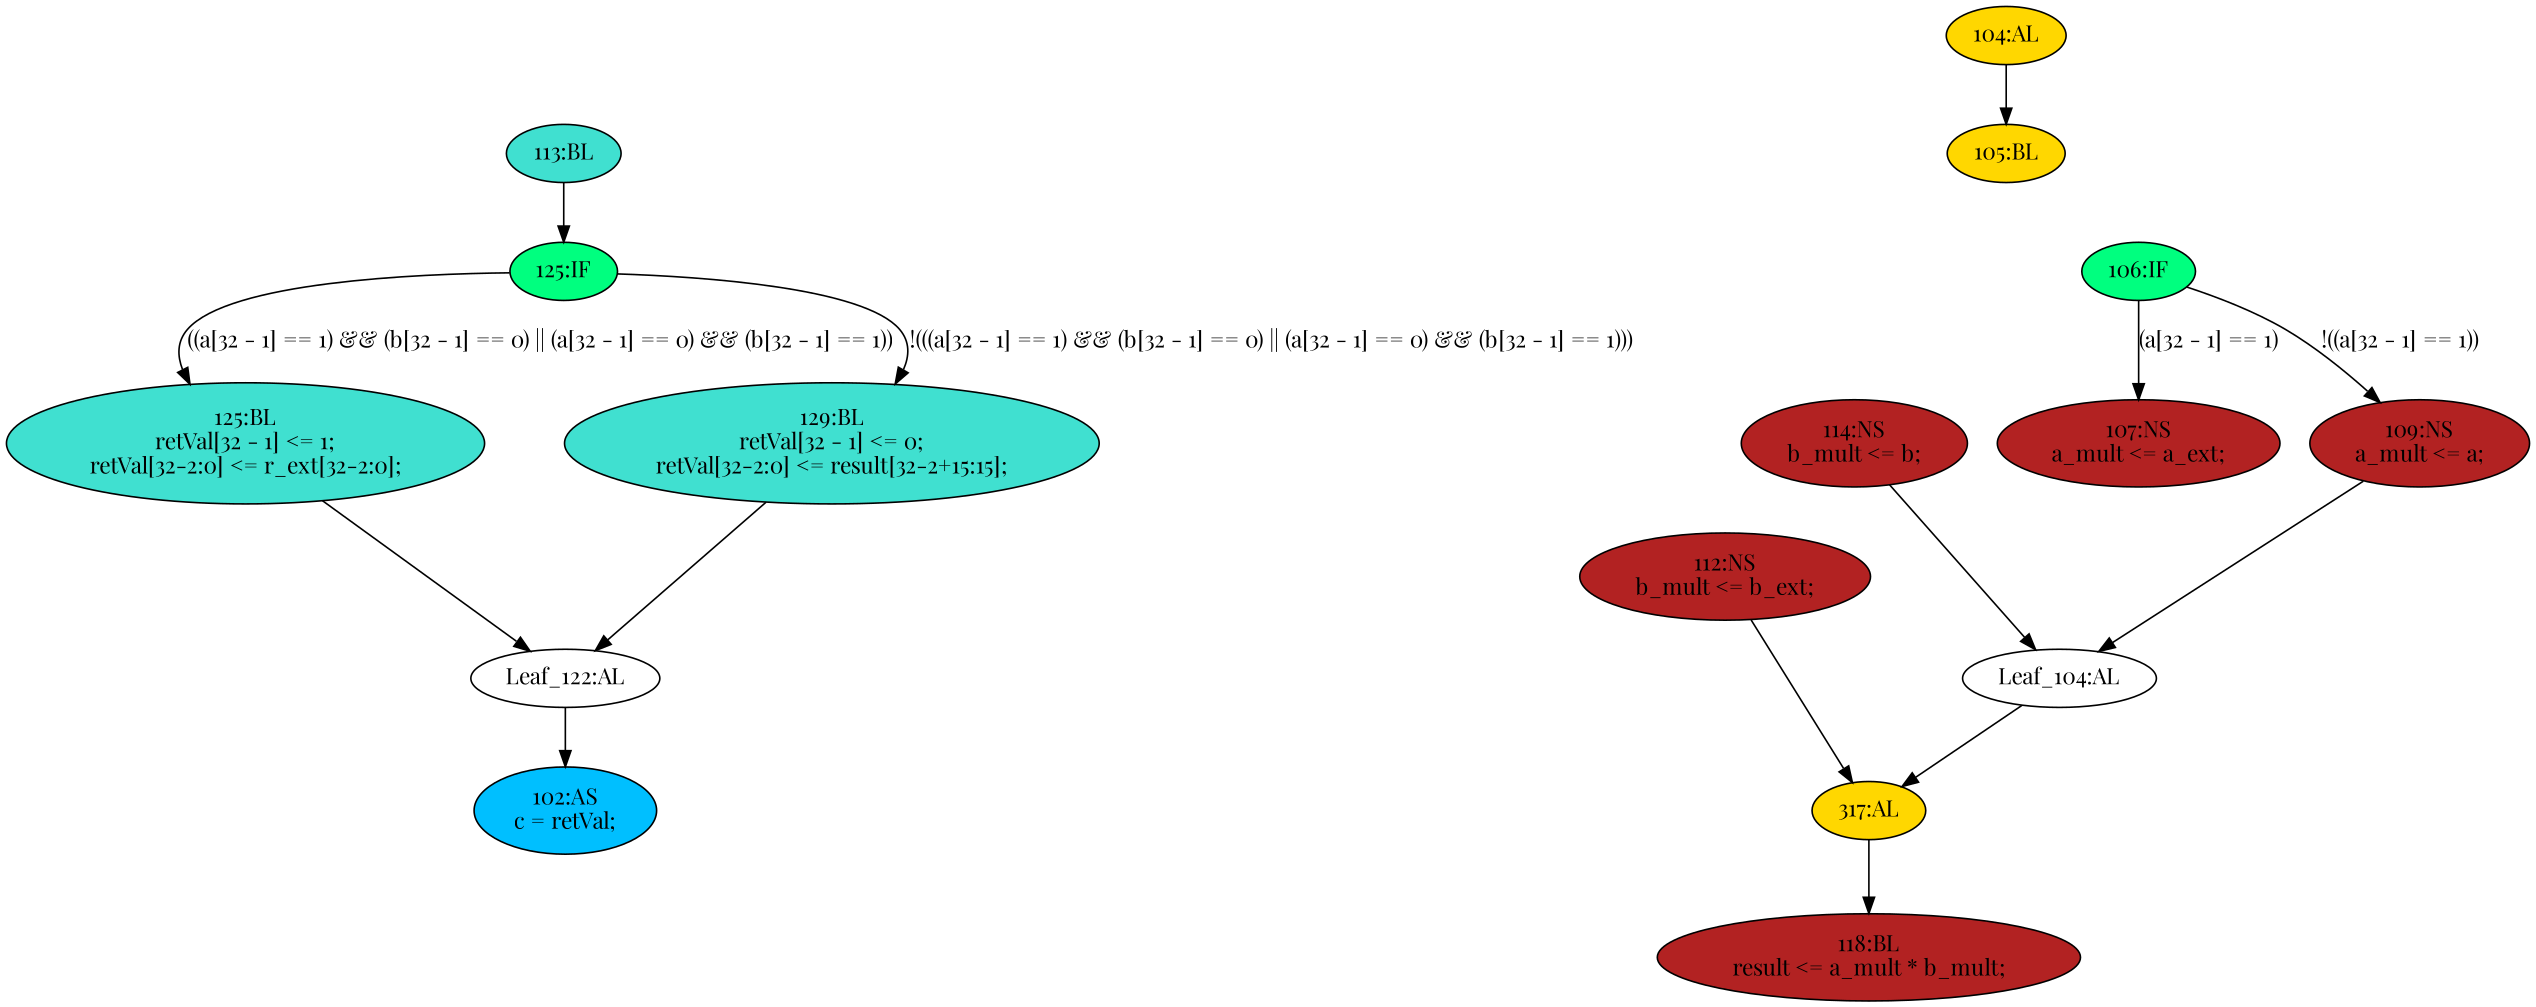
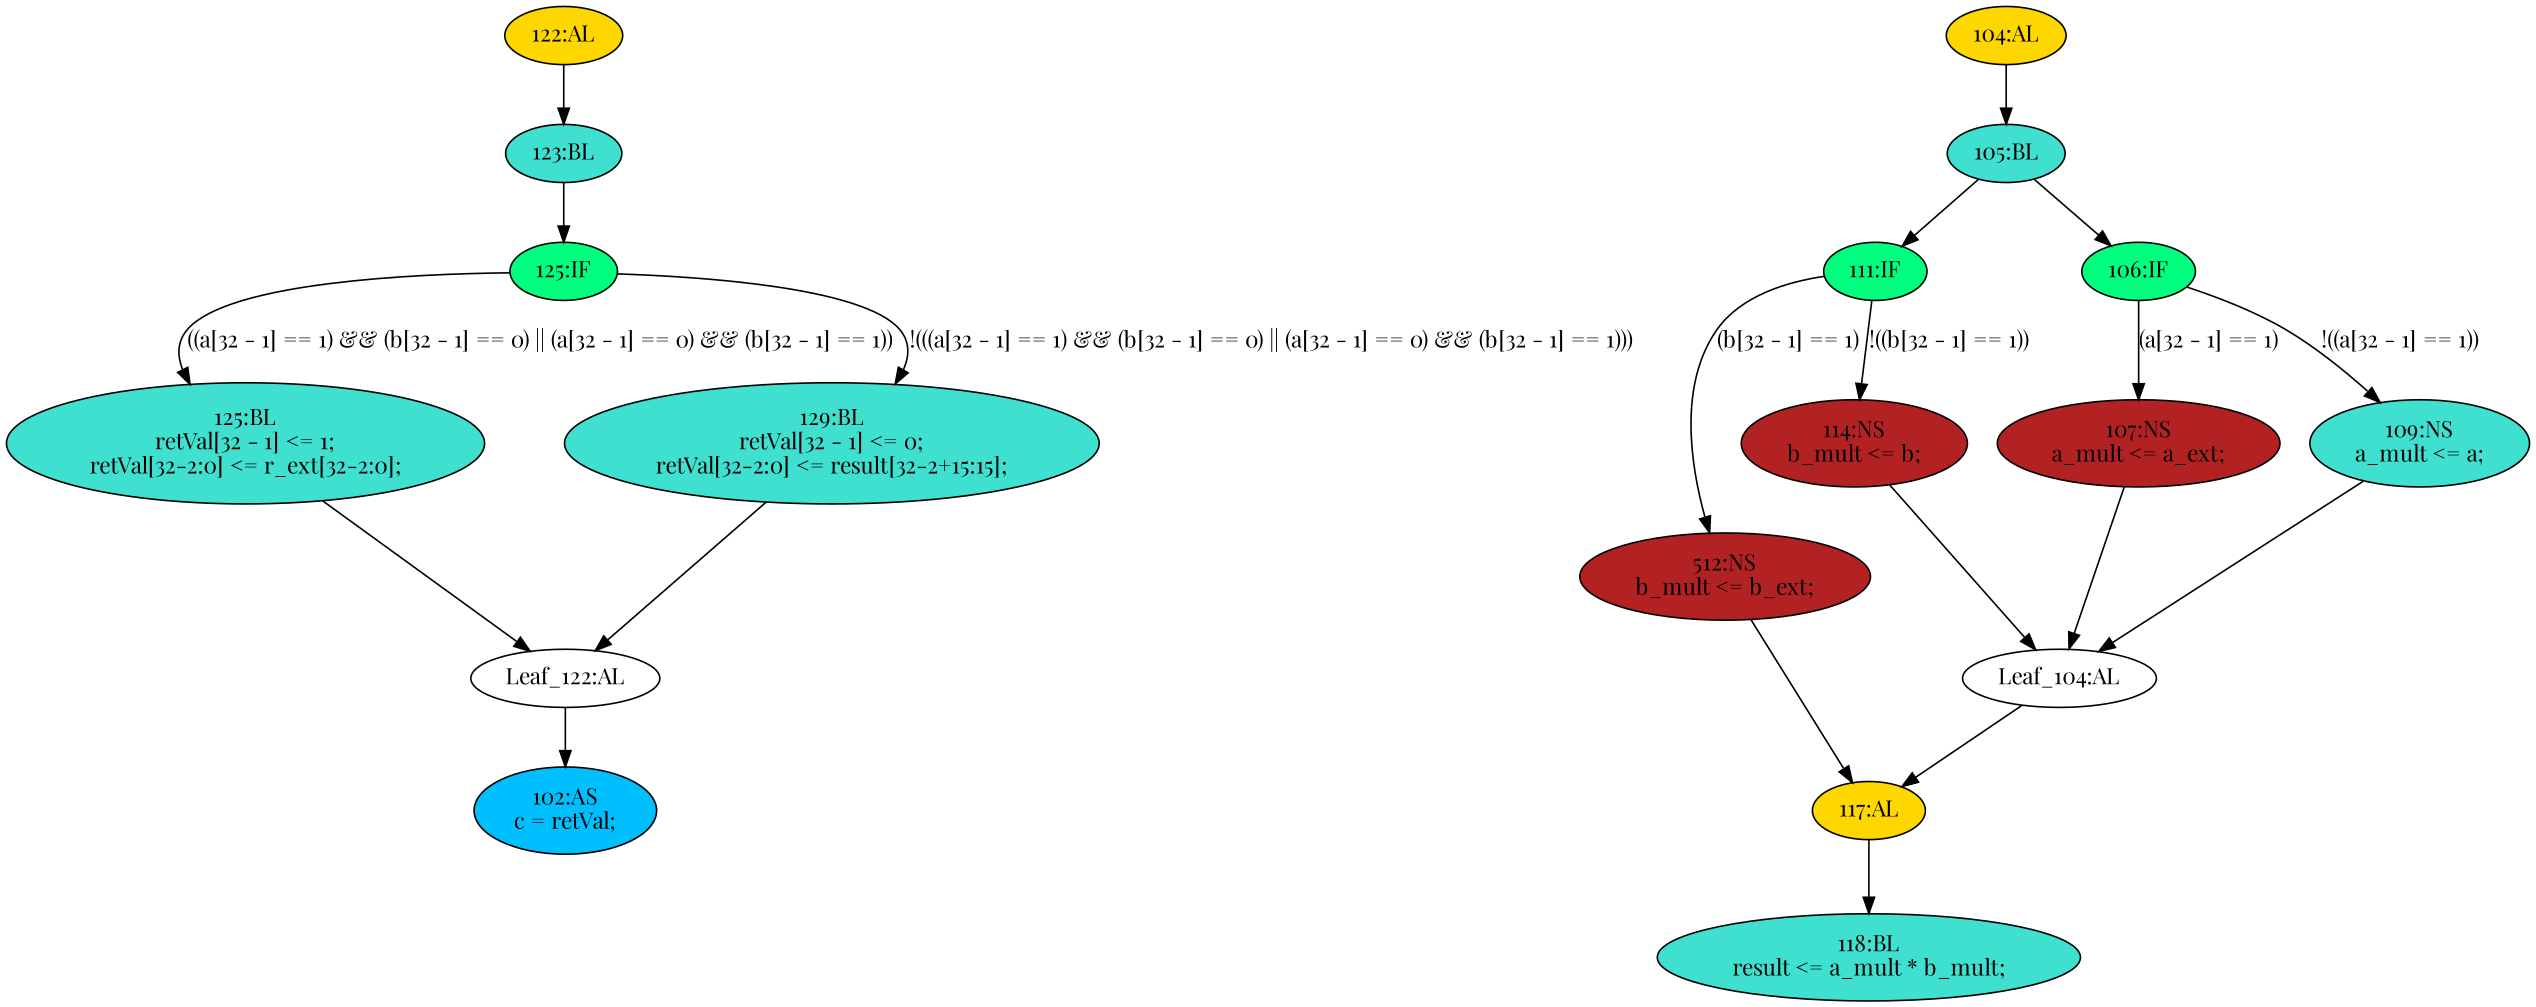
none -> (564, 36)
(564, 153) -> (564, 153)
(2006, 153) -> (2006, 153)
none -> (2066, 207)
none -> (1875, 271)
(2420, 443) -> (2420, 443)
none -> (2099, 560)
(1725, 577) -> (1725, 577)
(1869, 811) -> (1869, 811)
(1869, 957) -> (1869, 957)
